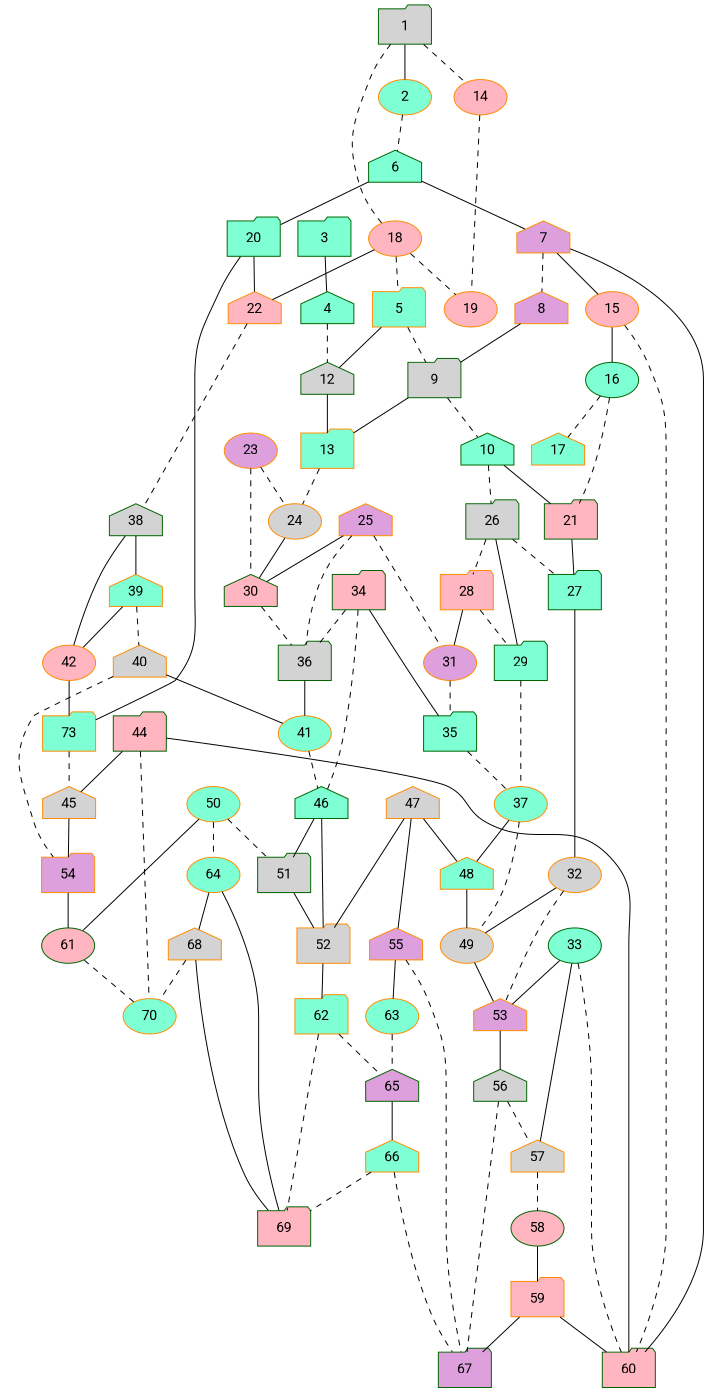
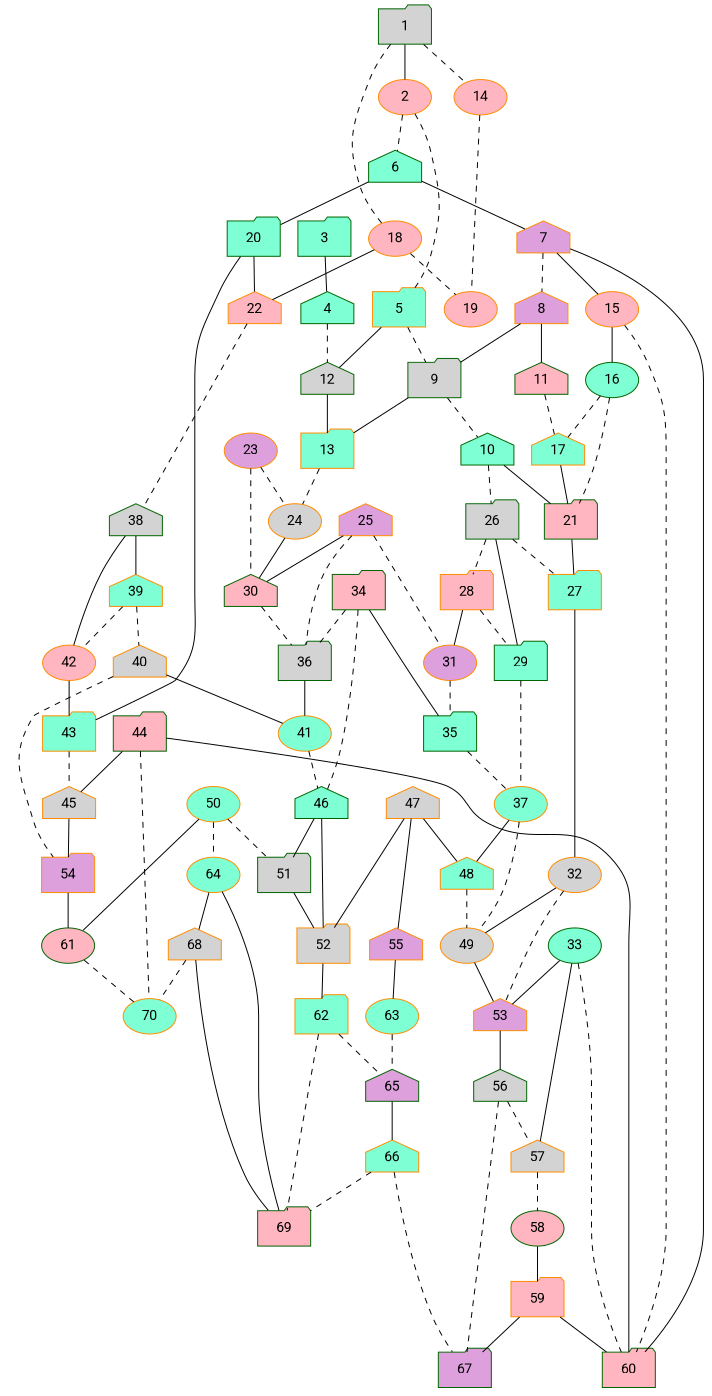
(405, 97) -> (405, 97)
(397, 274) -> (439, 203)
none -> (541, 380)
none -> (564, 484)
(575, 592) -> (575, 592)
(103, 627) -> (103, 627)
(69, 734) -> (69, 734)
(467, 909) -> (467, 909)
(446, 1152) -> none
